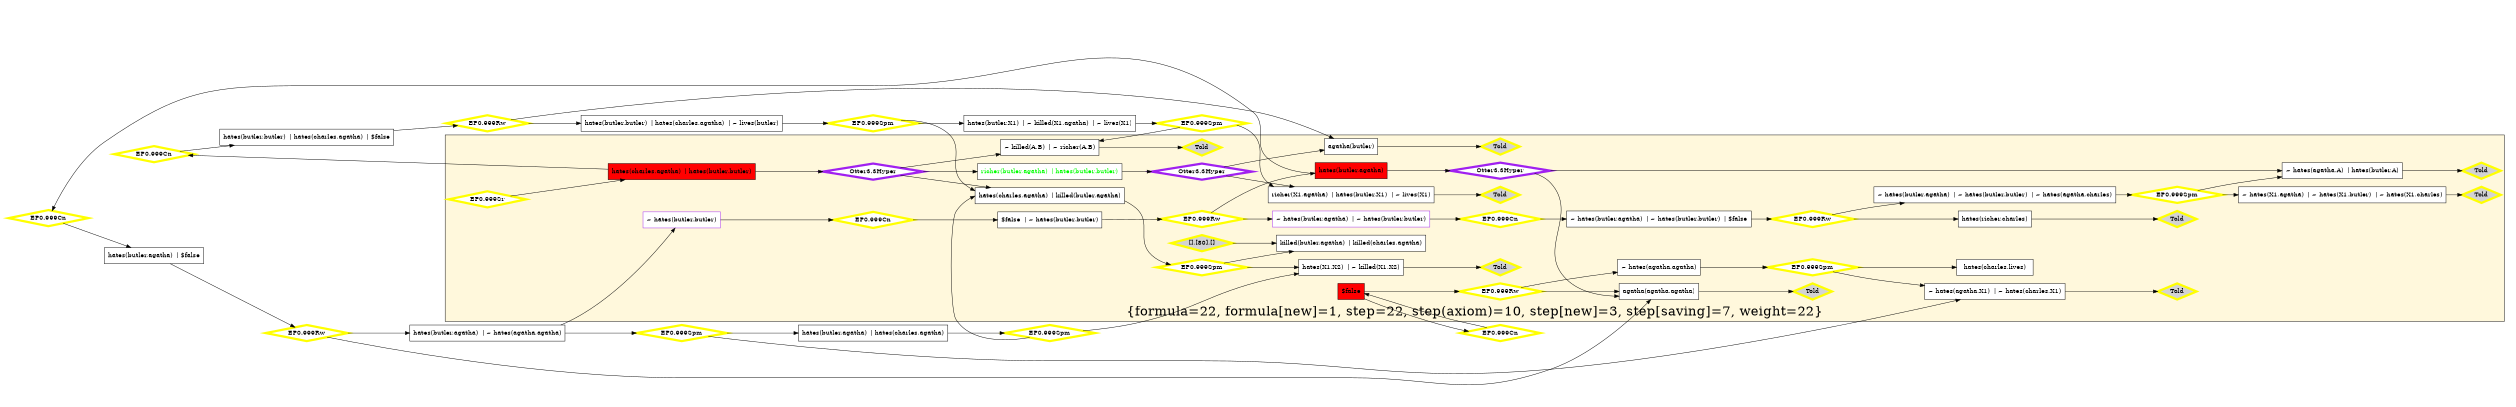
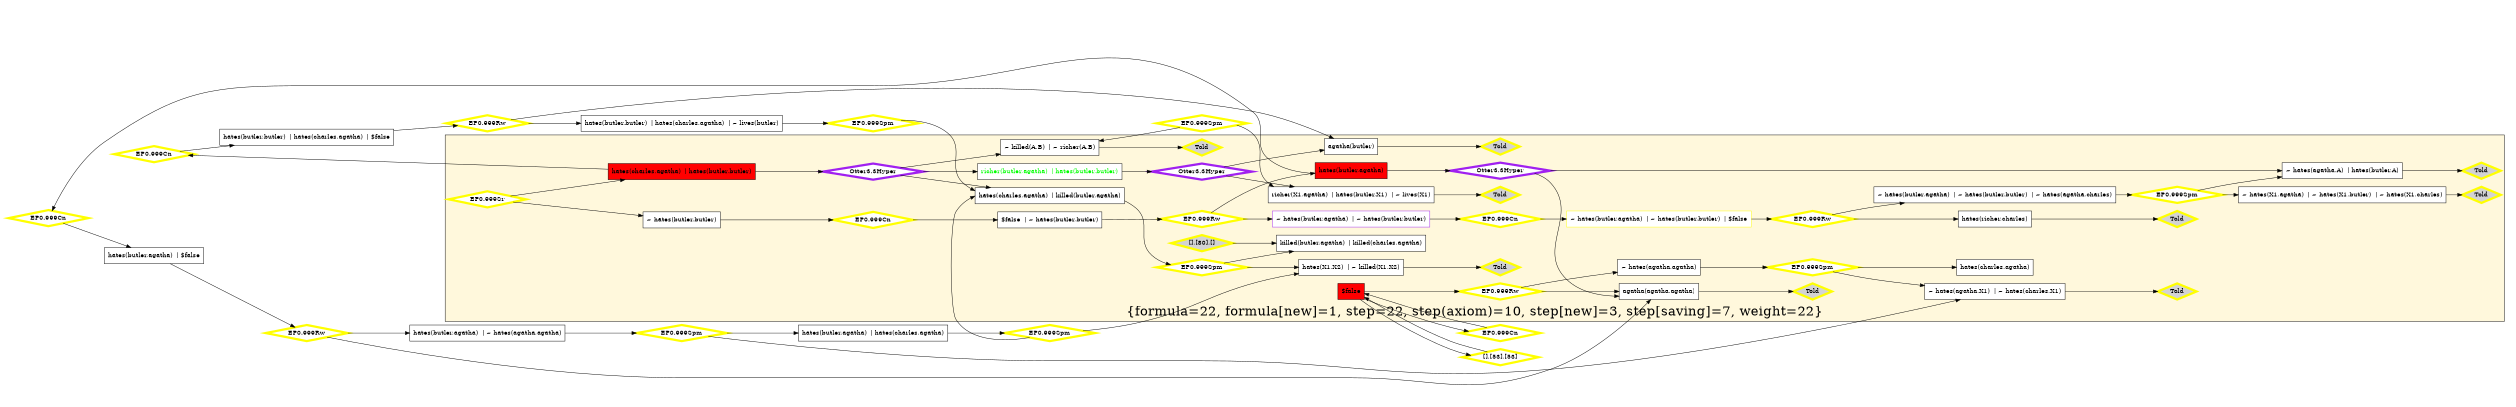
(1050, 123) -> none
(1659, 219) -> (1659, 219)
(682, 220) -> (682, 220)
(1995, 267) -> (1995, 267)
(622, 285) -> (576, 209)
none -> (1500, 357)
